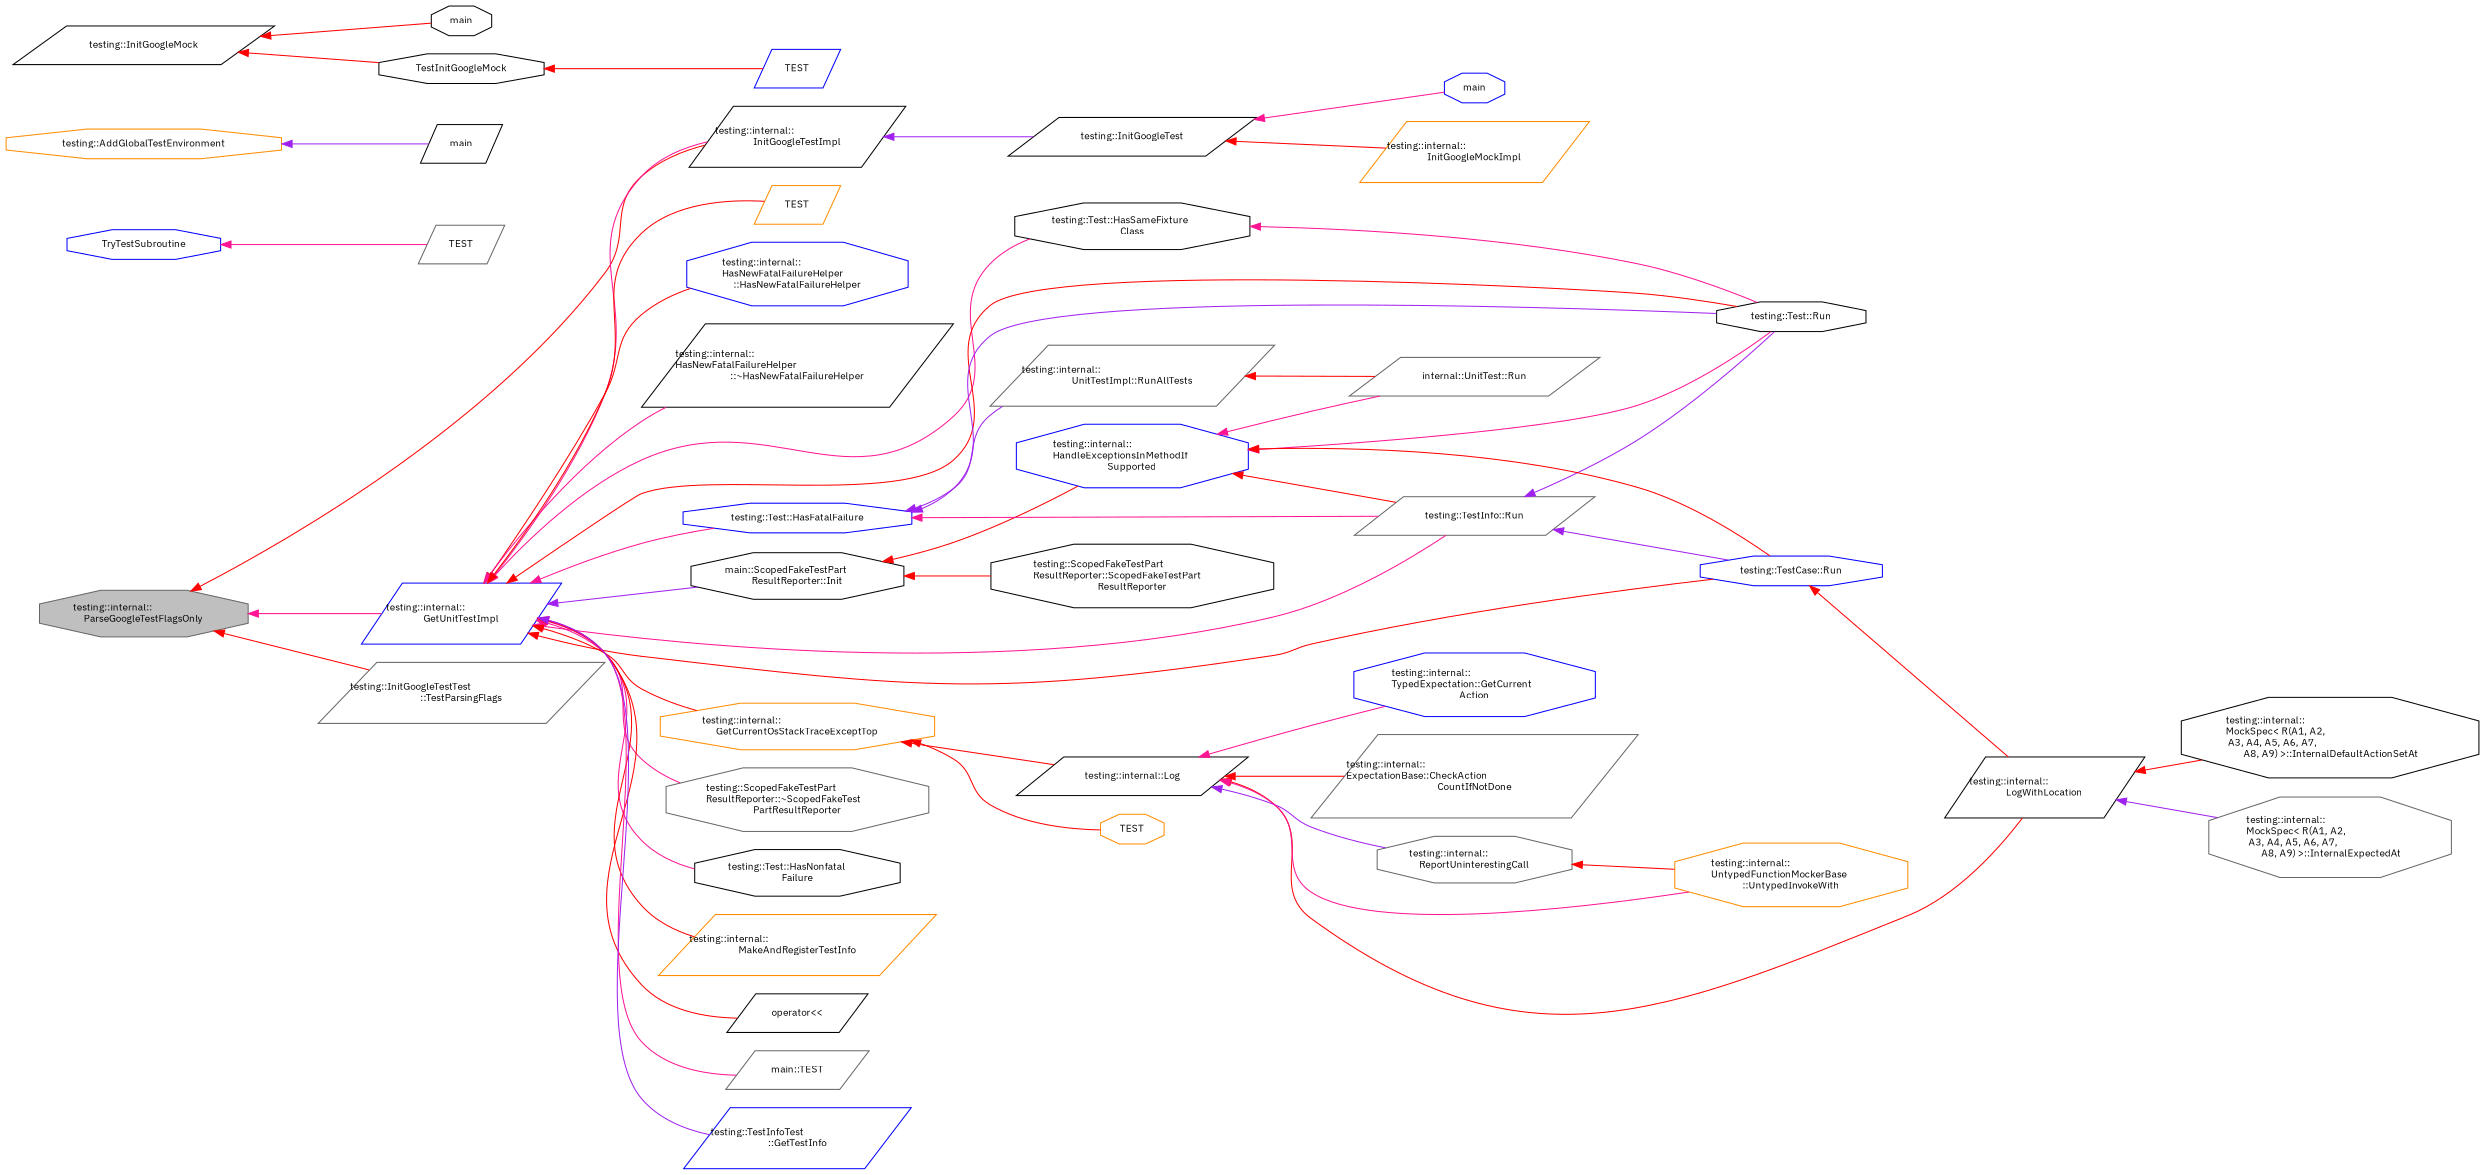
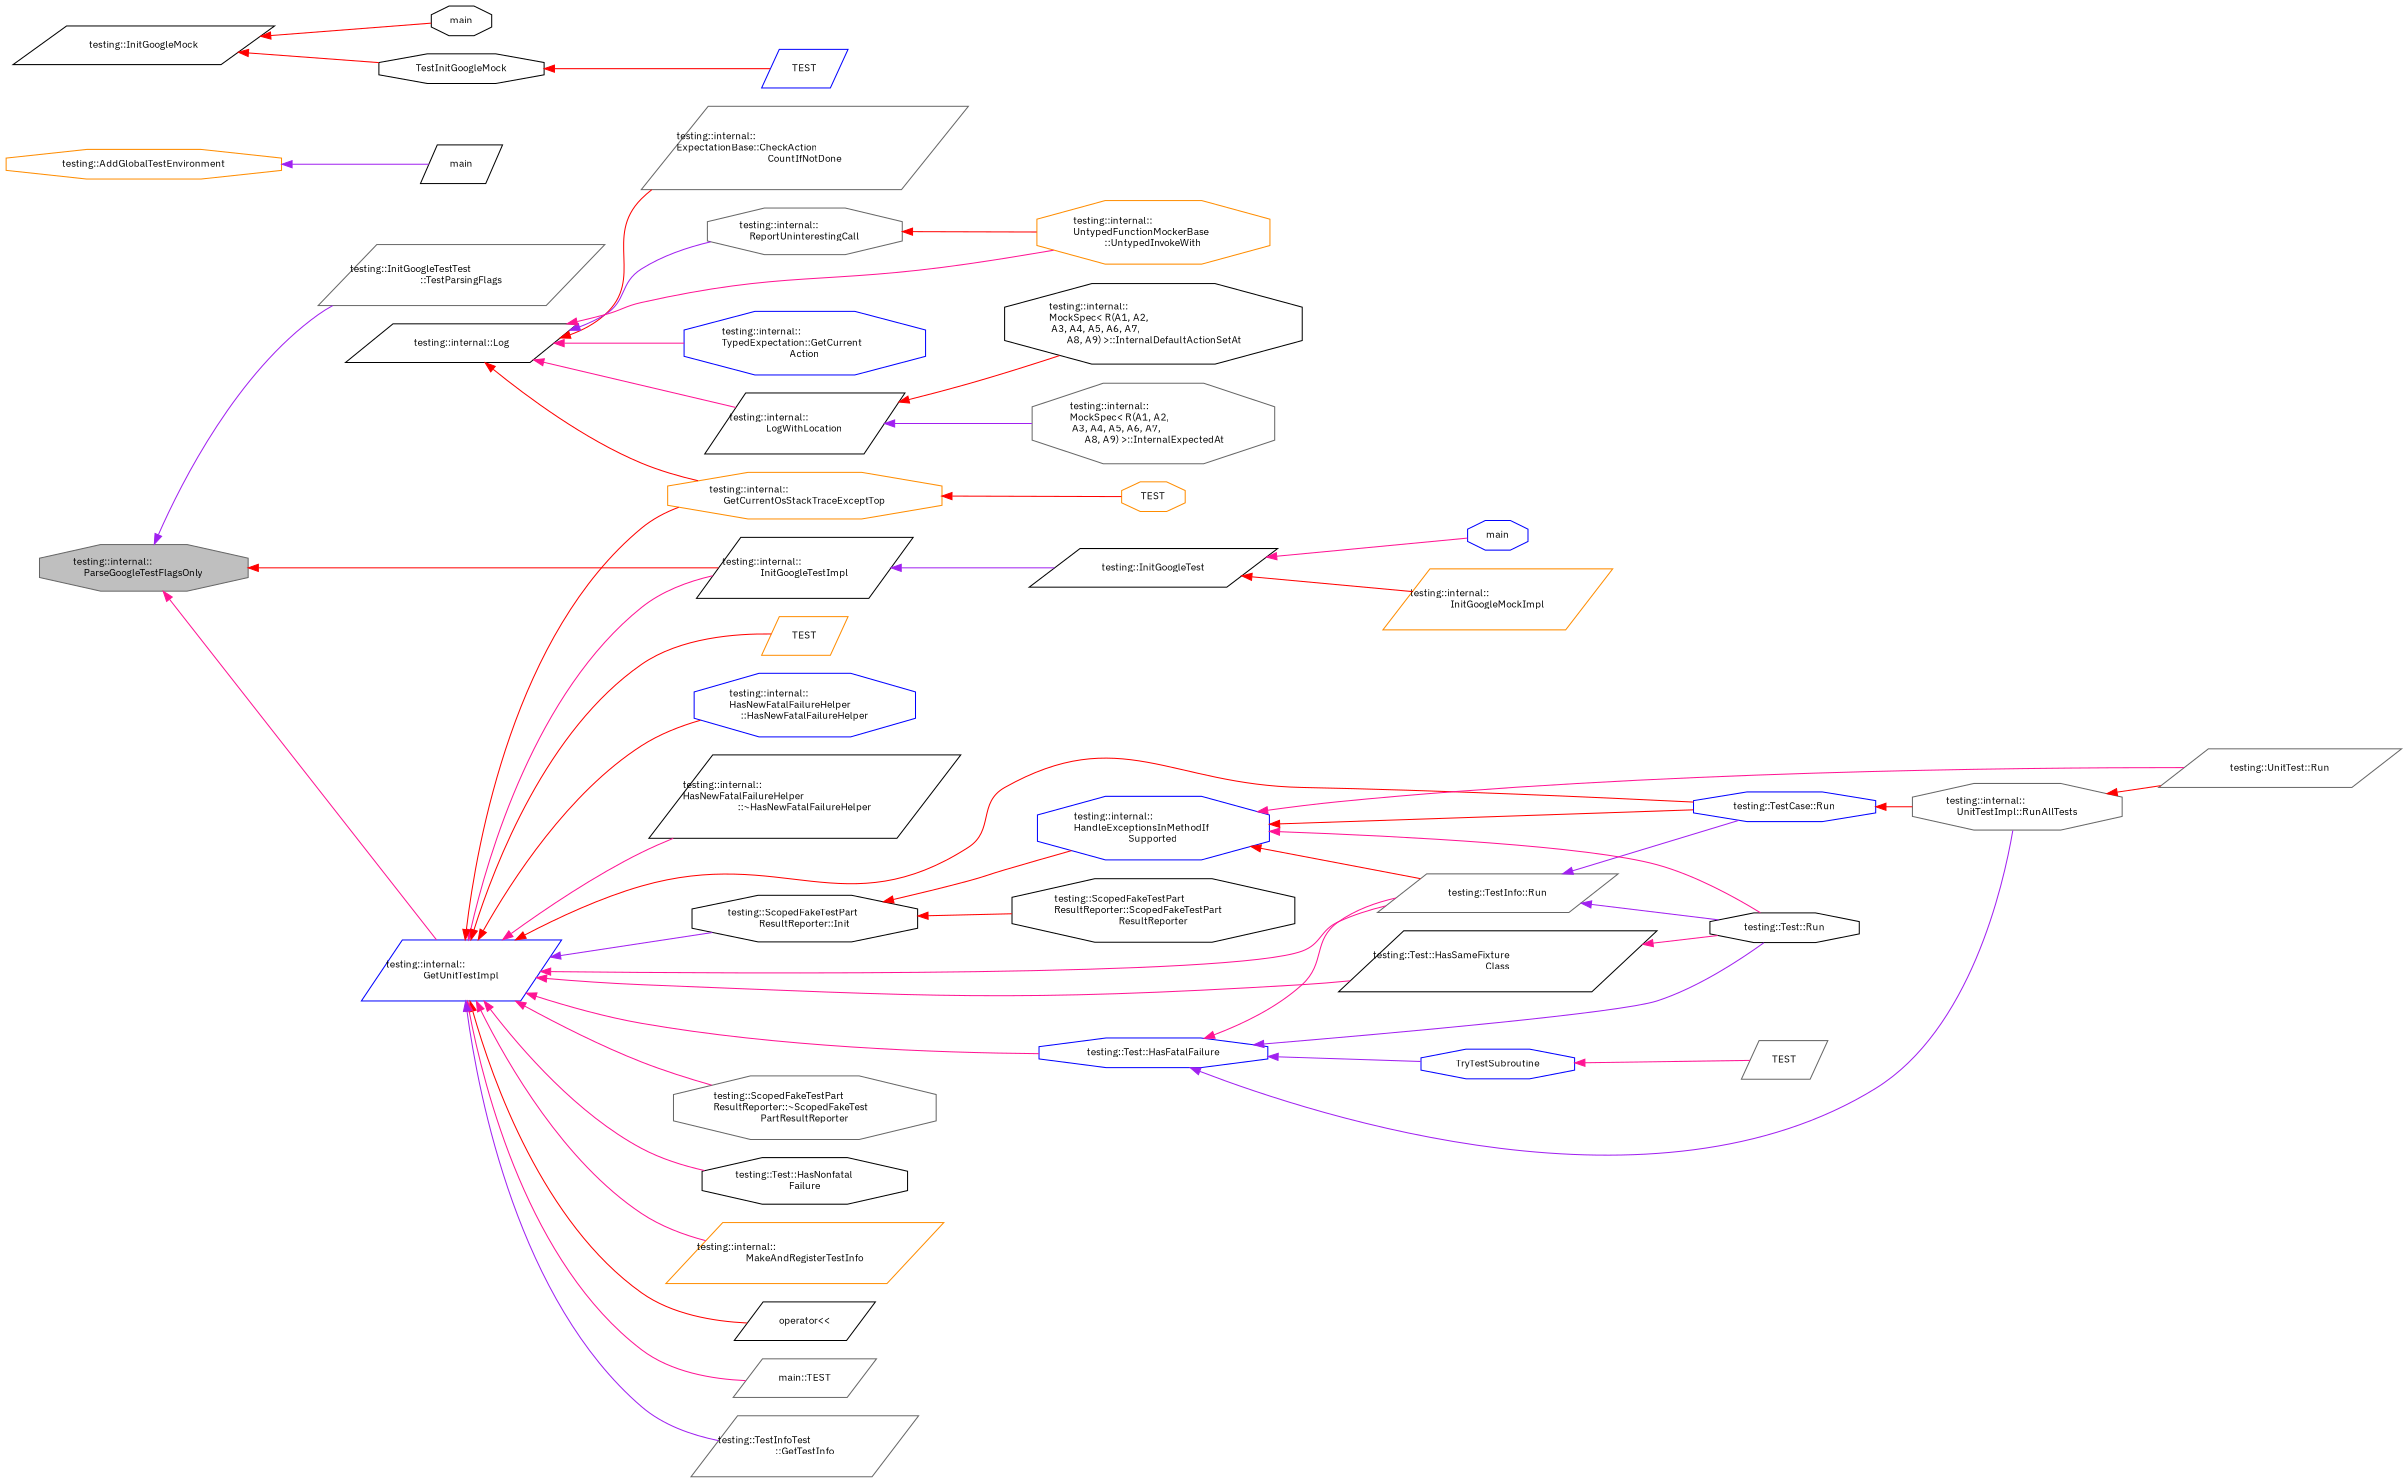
(1132, 226) -> (1498, 961)
(1045, 290) -> none
(1132, 376) -> (2017, 807)
(1475, 377) -> (2280, 768)
(797, 576) -> (805, 919)
(297, 652) -> (230, 408)
(1913, 675) -> (1899, 807)
(983, 754) -> (590, 437)
(616, 816) -> (571, 1149)
(1595, 1013) -> (640, 385)
none -> (1350, 1059)
(797, 1138) -> (805, 1446)
